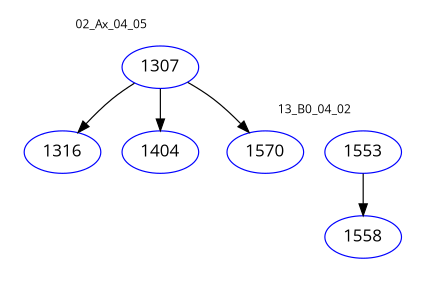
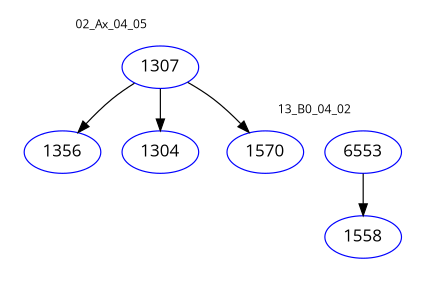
(62, 152) -> (62, 152)
(160, 152) -> (160, 152)
(363, 152) -> (363, 152)
